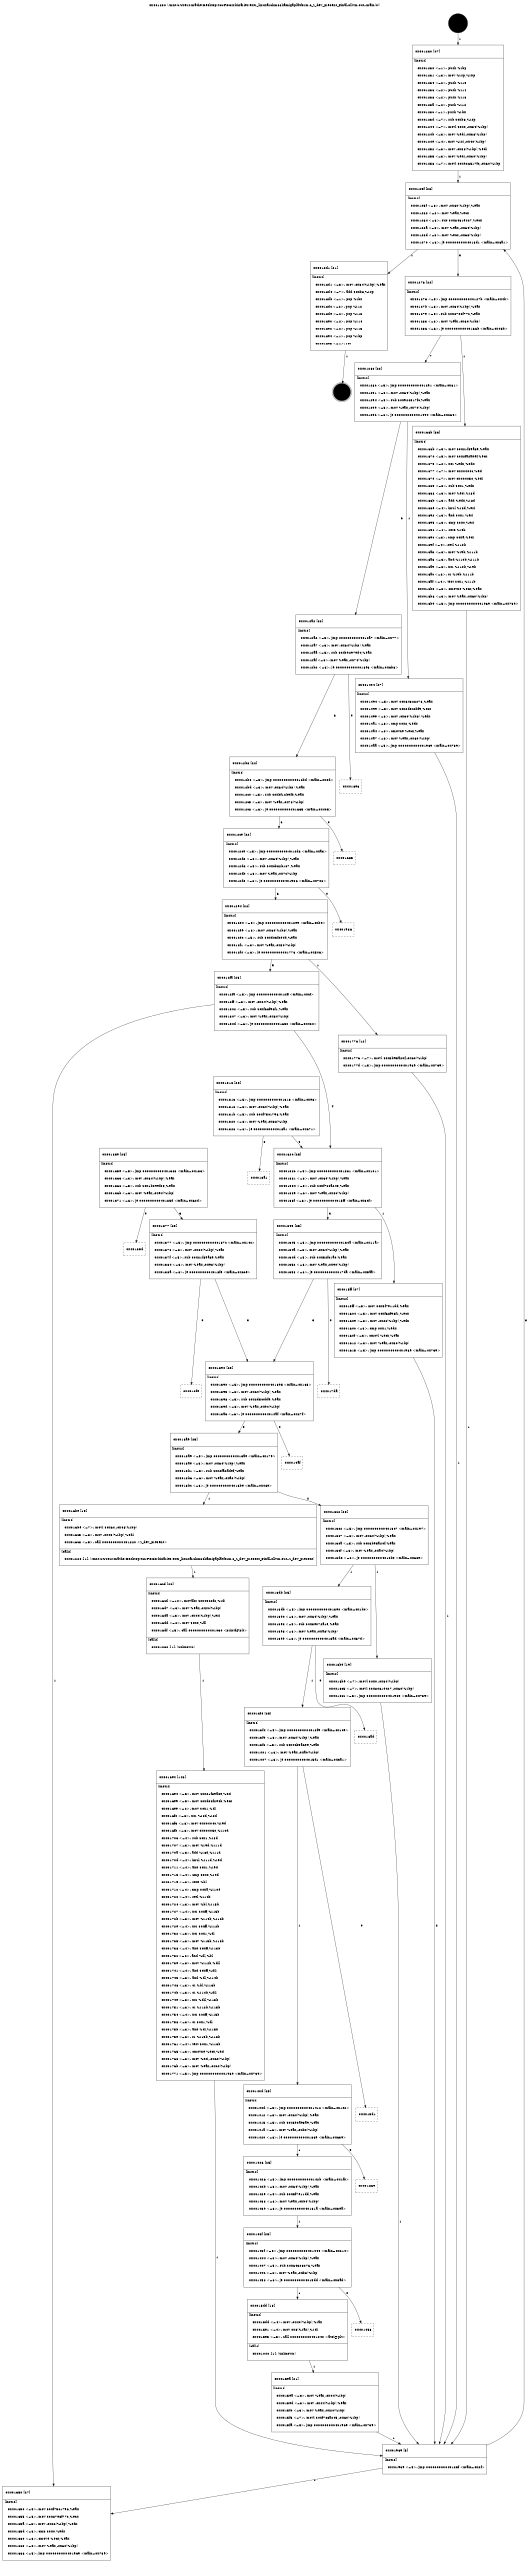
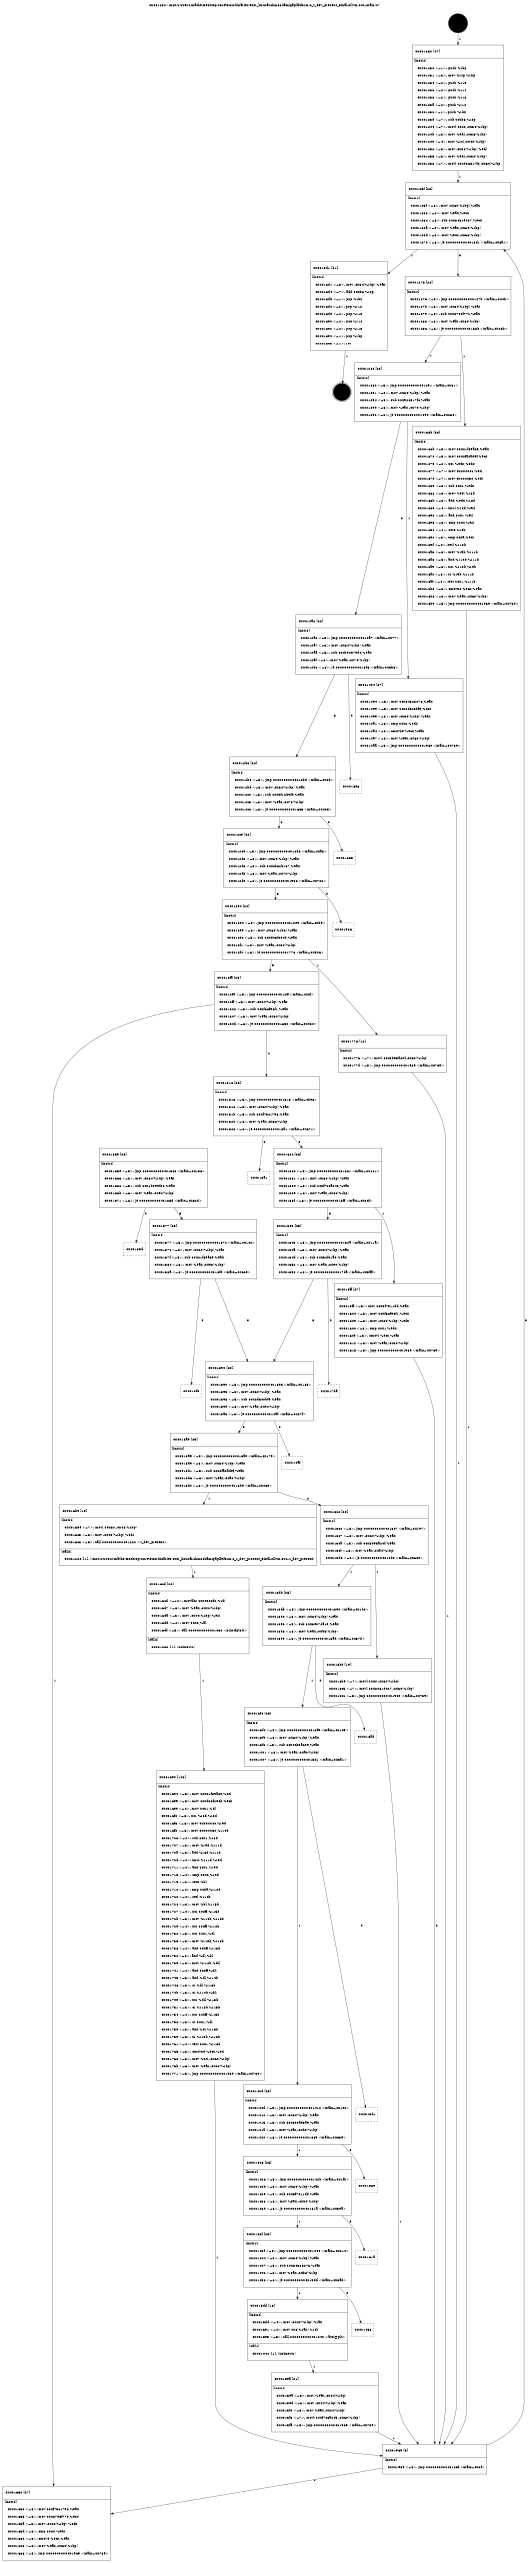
(324, 1085) -> (266, 1053)
none -> (366, 2258)
